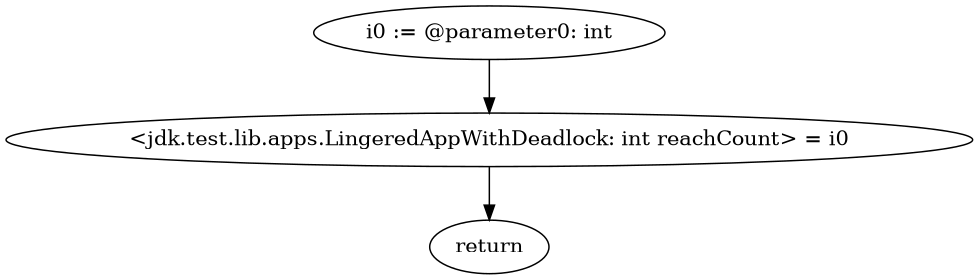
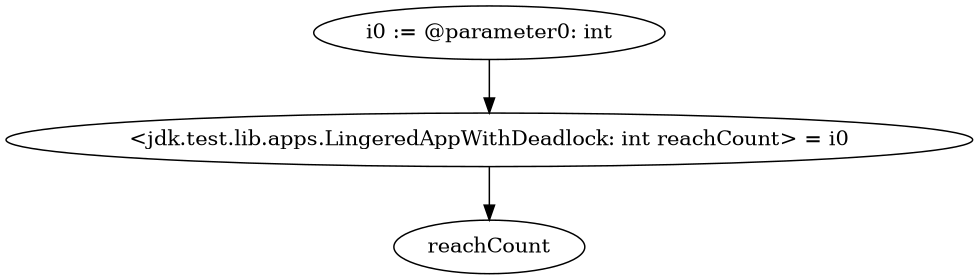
(489, 247) -> (489, 247)
